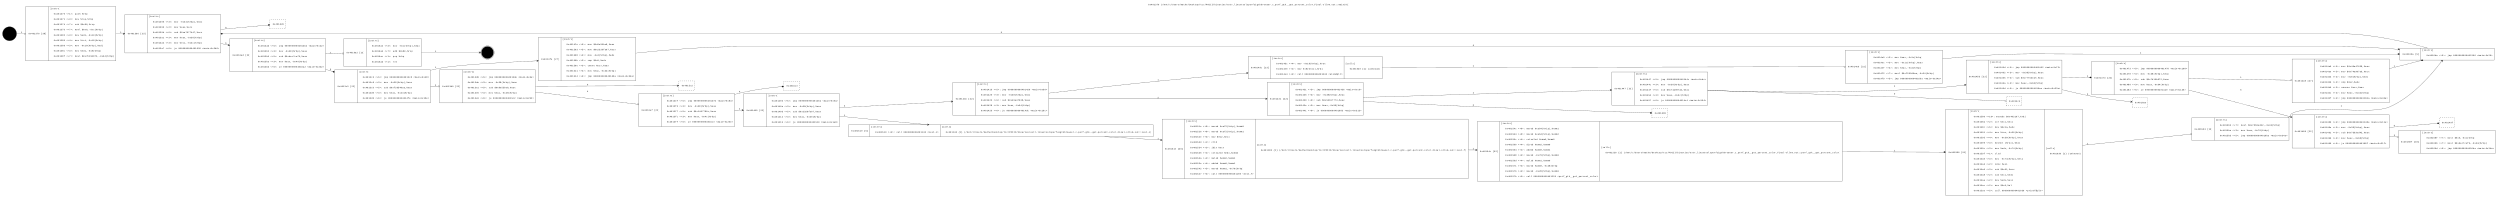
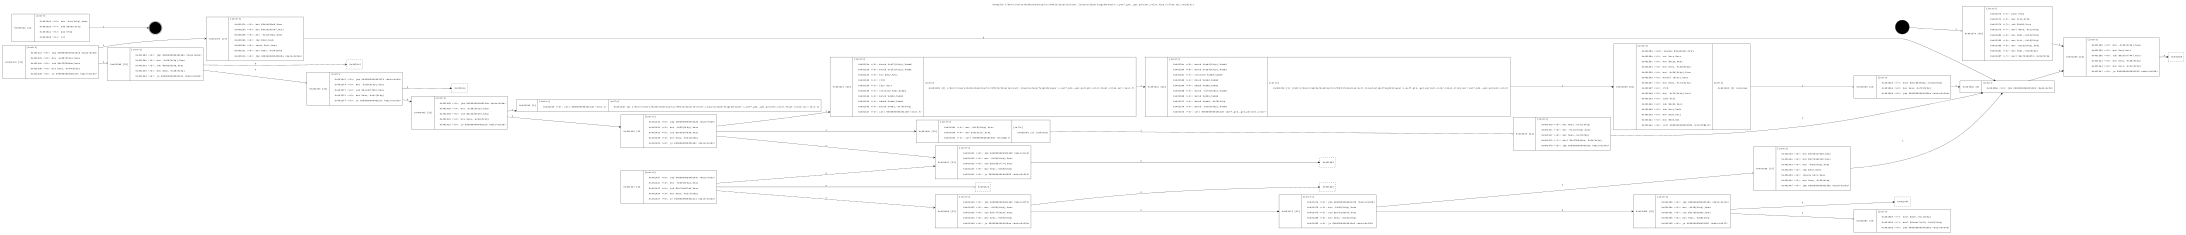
(278, 55) -> none
(1487, 94) -> (825, 175)
(1133, 138) -> (773, 120)
